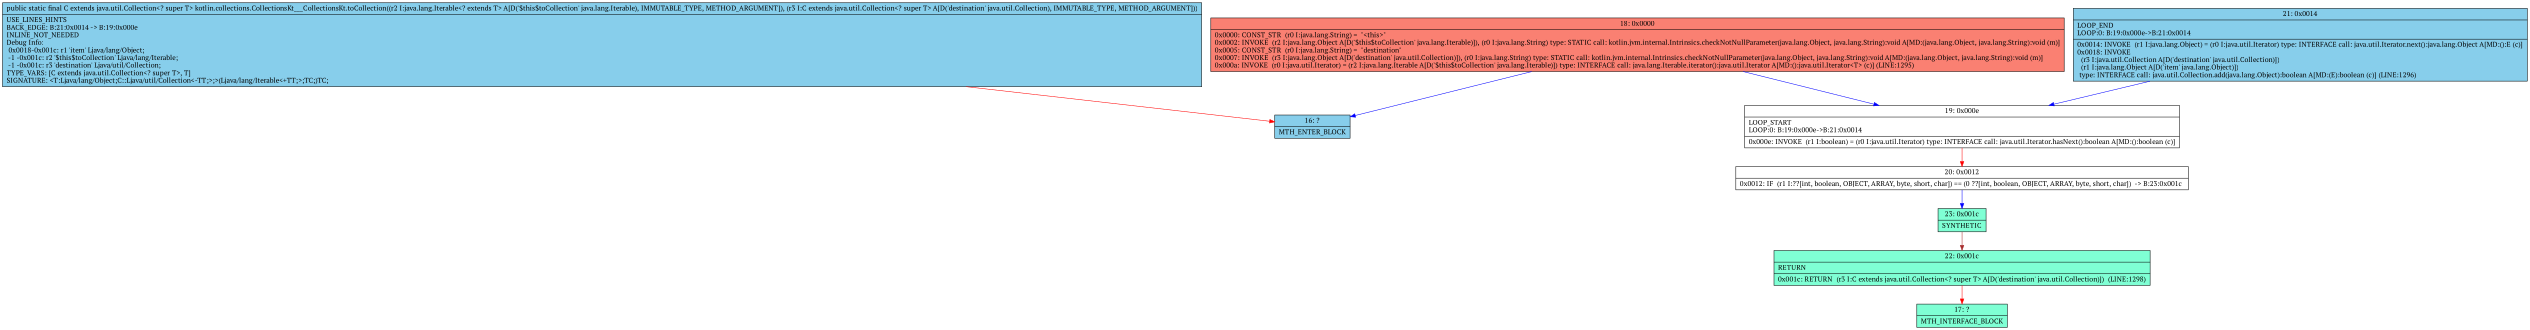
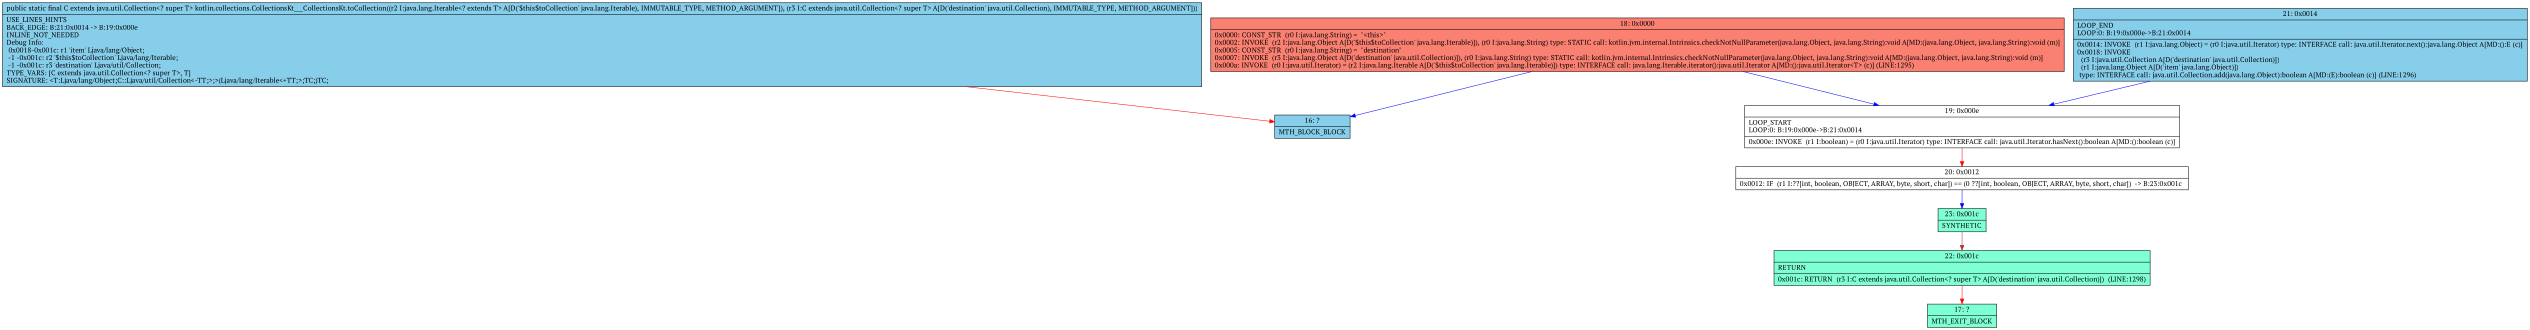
(1312, 132) -> (1312, 132)
(1962, 321) -> (1962, 321)
